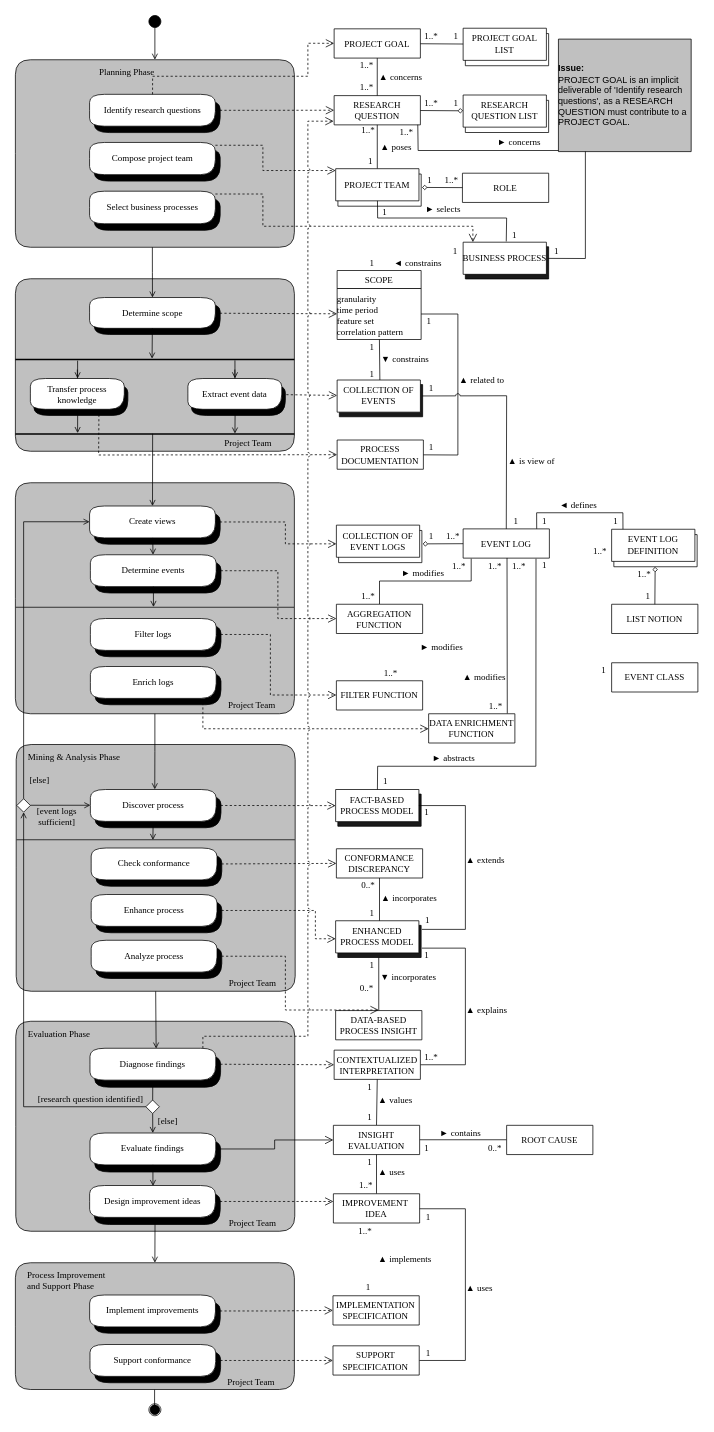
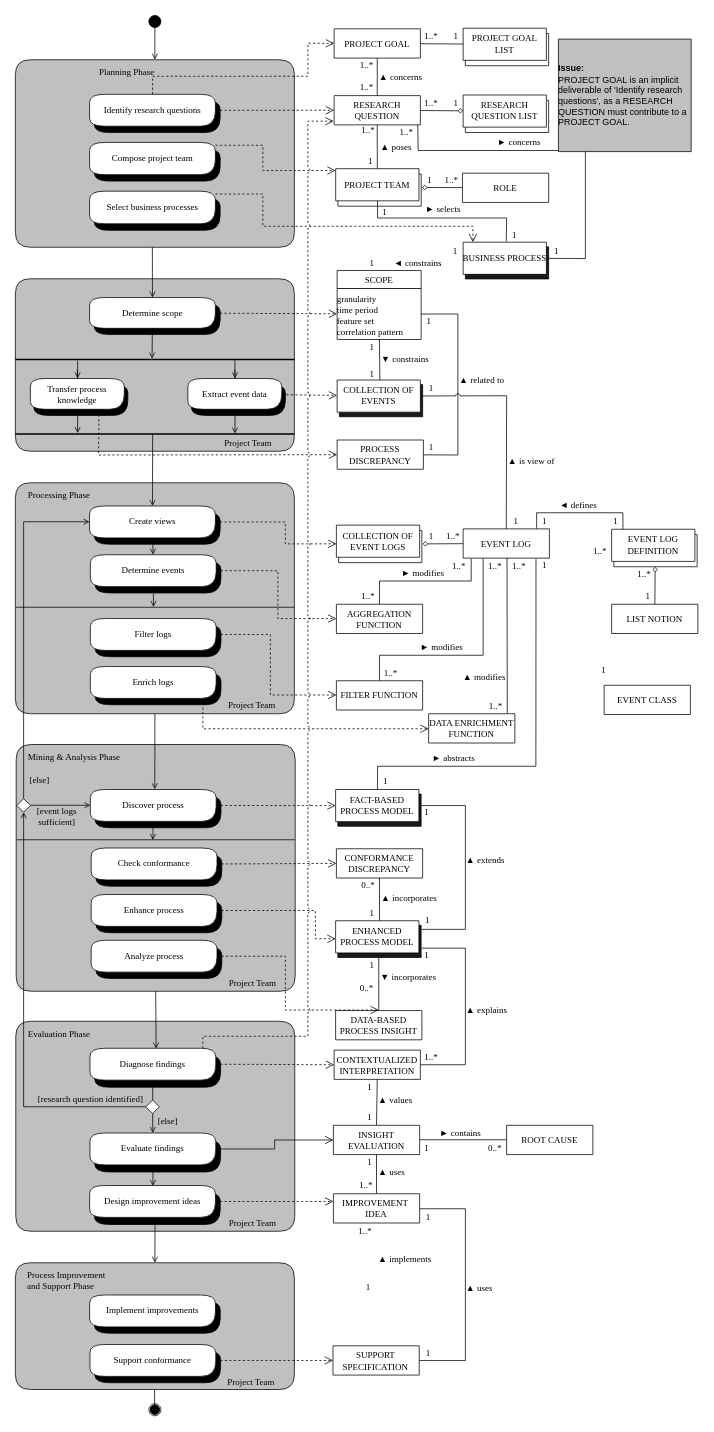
(380, 455) -> (380, 455)
none -> (64, 495)
none -> (467, 655)
(655, 677) -> (647, 700)
(310, 1310) -> none
(376, 1310) -> none
